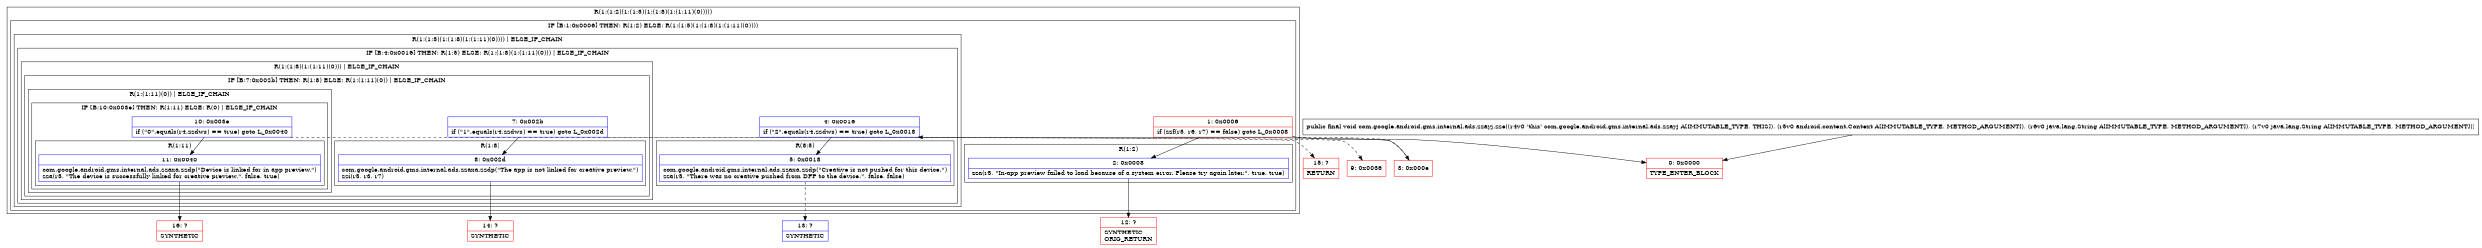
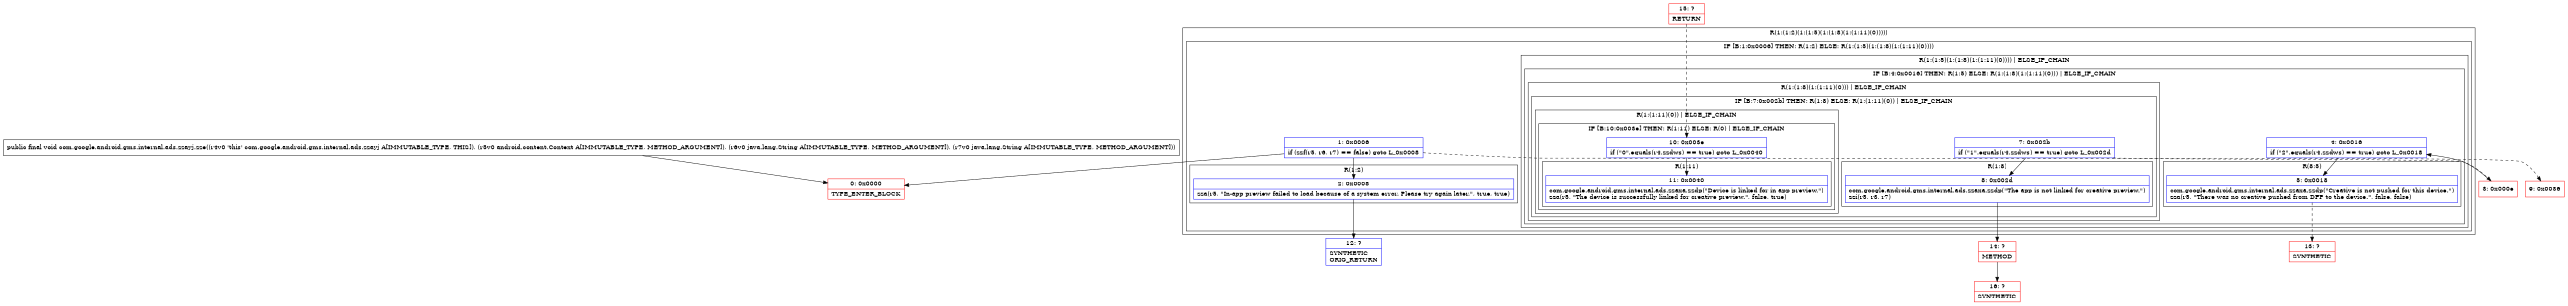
(1223, 127) -> (1354, 148)
(598, 137) -> (1687, 79)
(180, 199) -> (1997, 270)
(805, 231) -> (2312, 252)
(1128, 231) -> (1354, 252)
(490, 236) -> (1997, 257)
